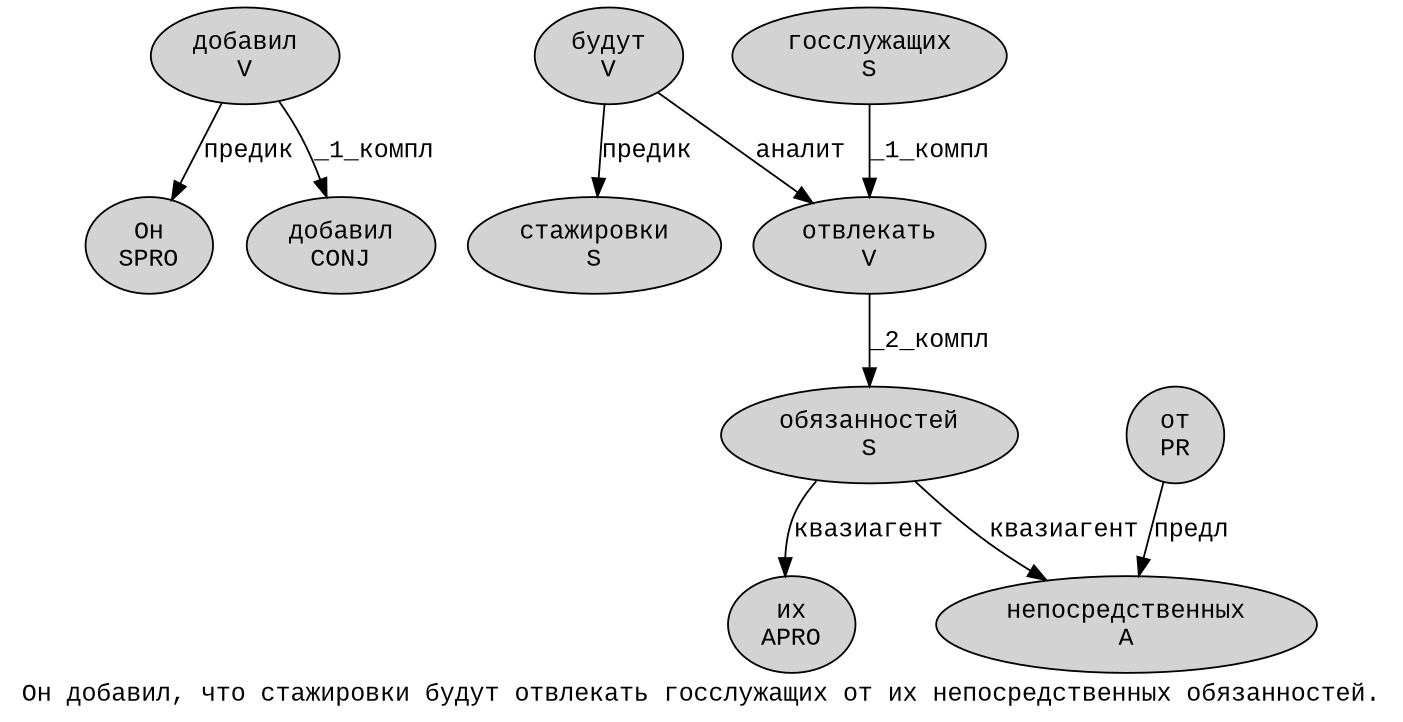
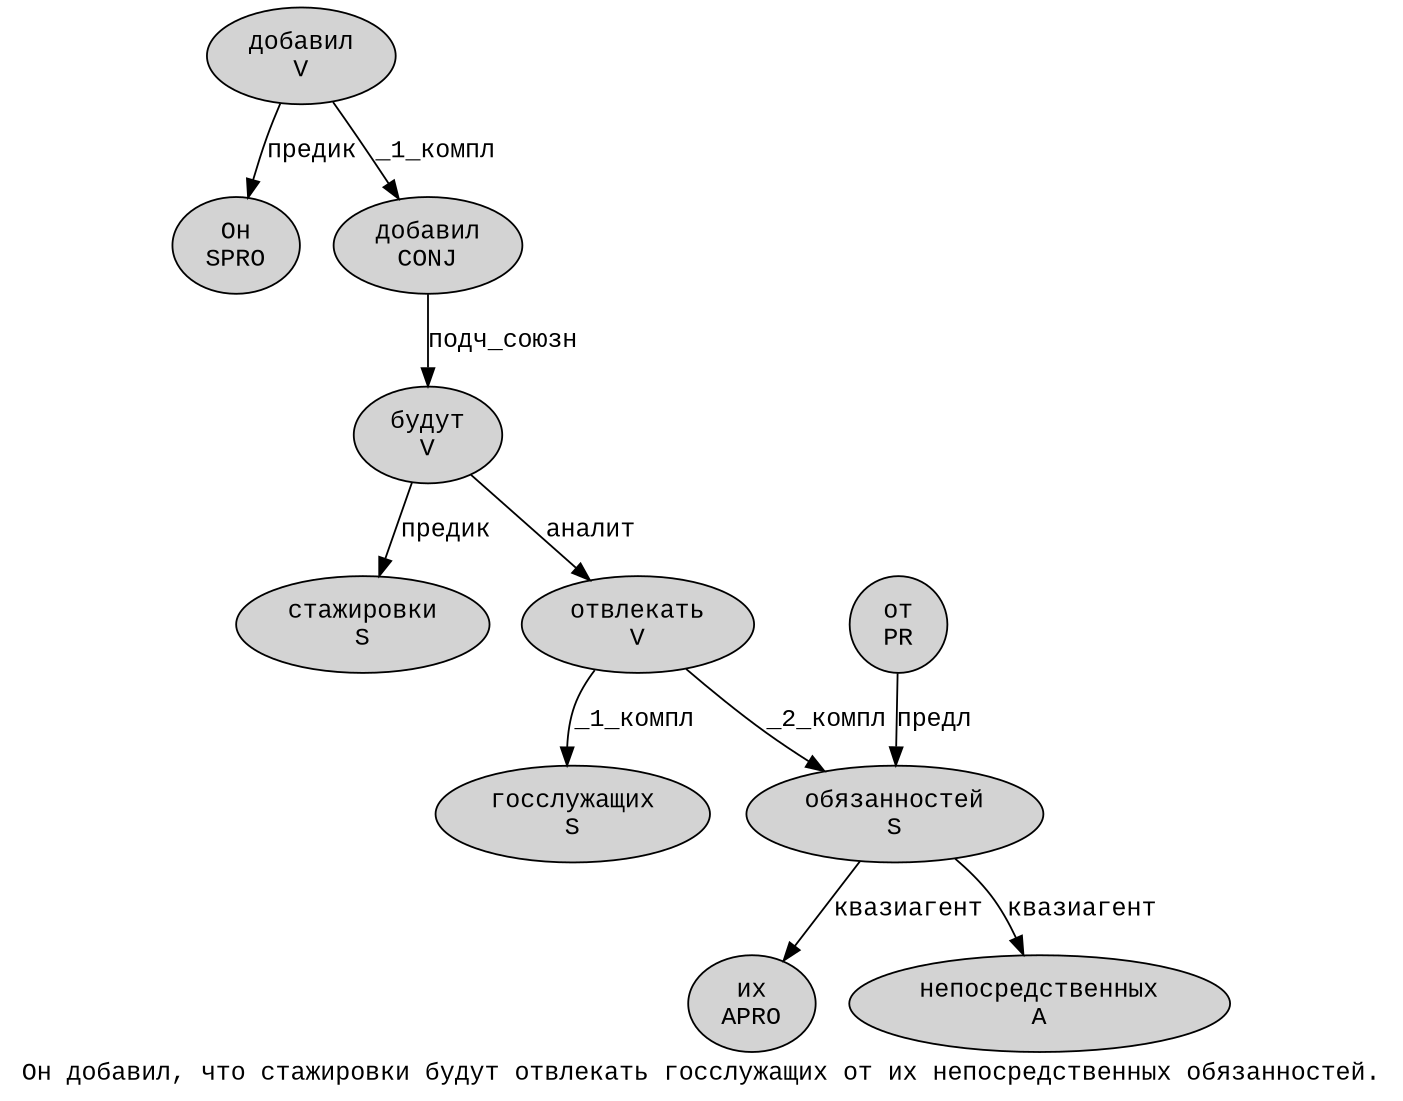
(870, 141) -> (574, 706)
none -> (428, 331)
(1153, 520) -> (897, 710)
